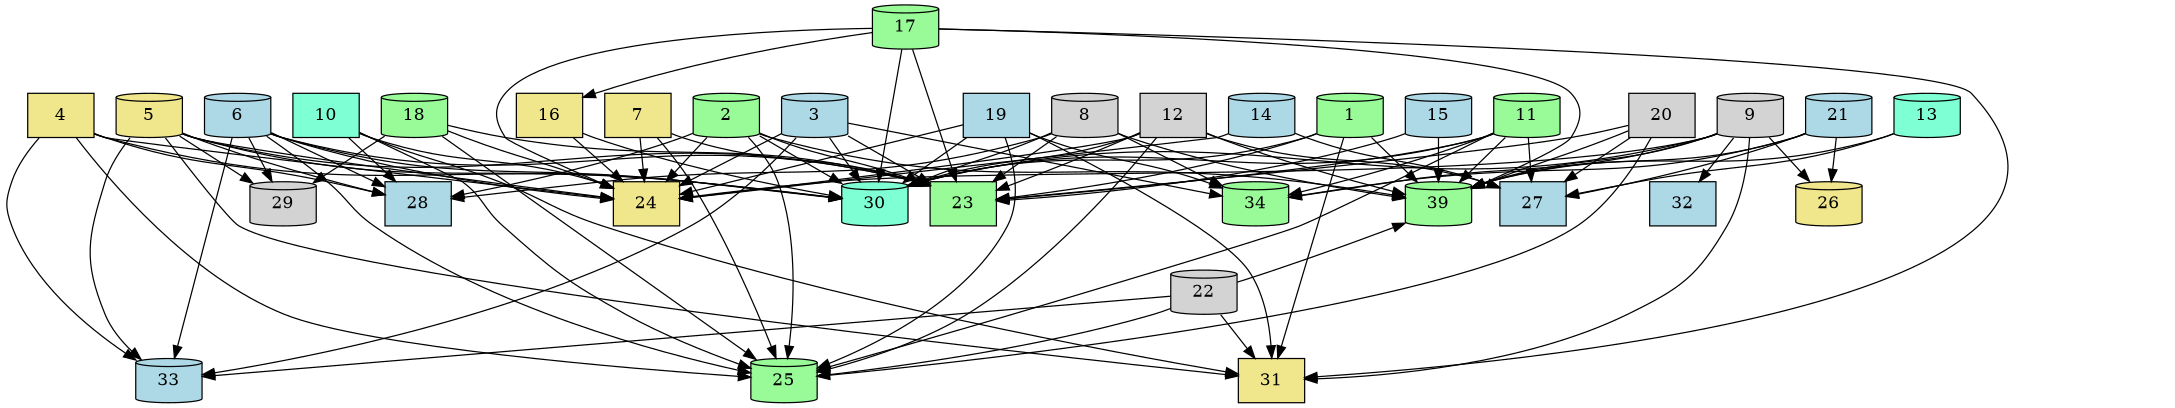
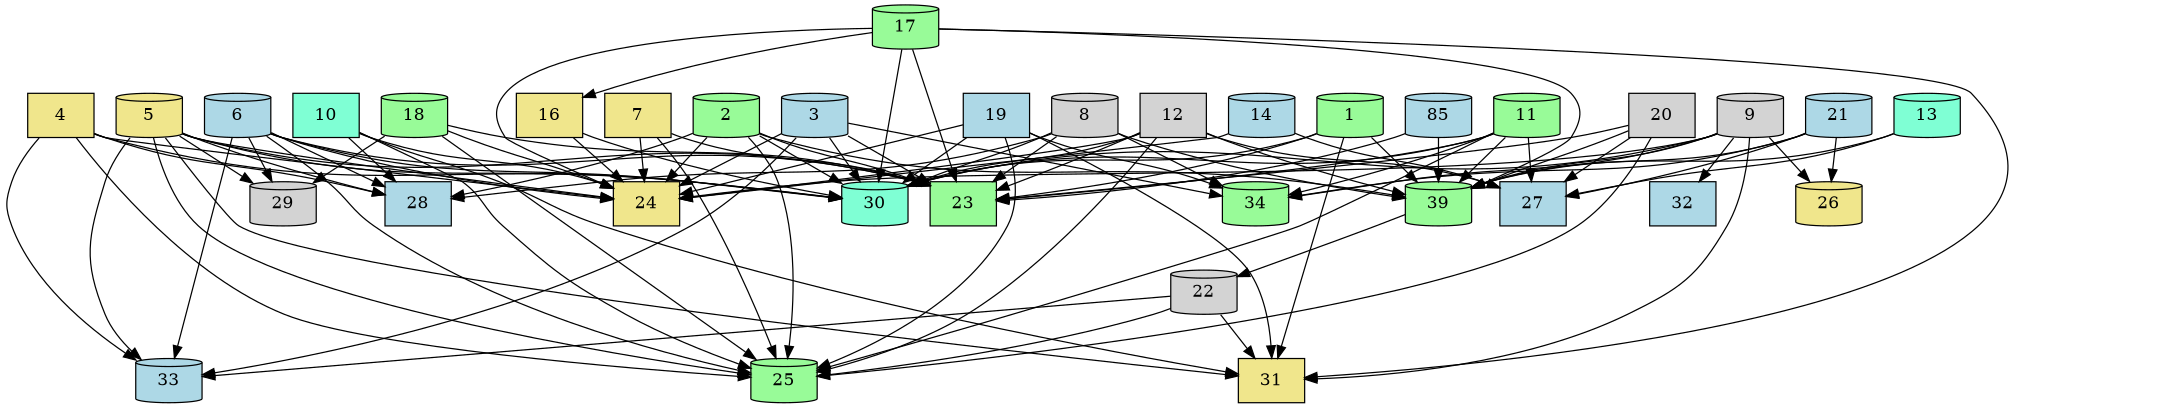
(1438, 115) -> (1438, 115)
(1319, 254) -> (1327, 244)
none -> (412, 310)
